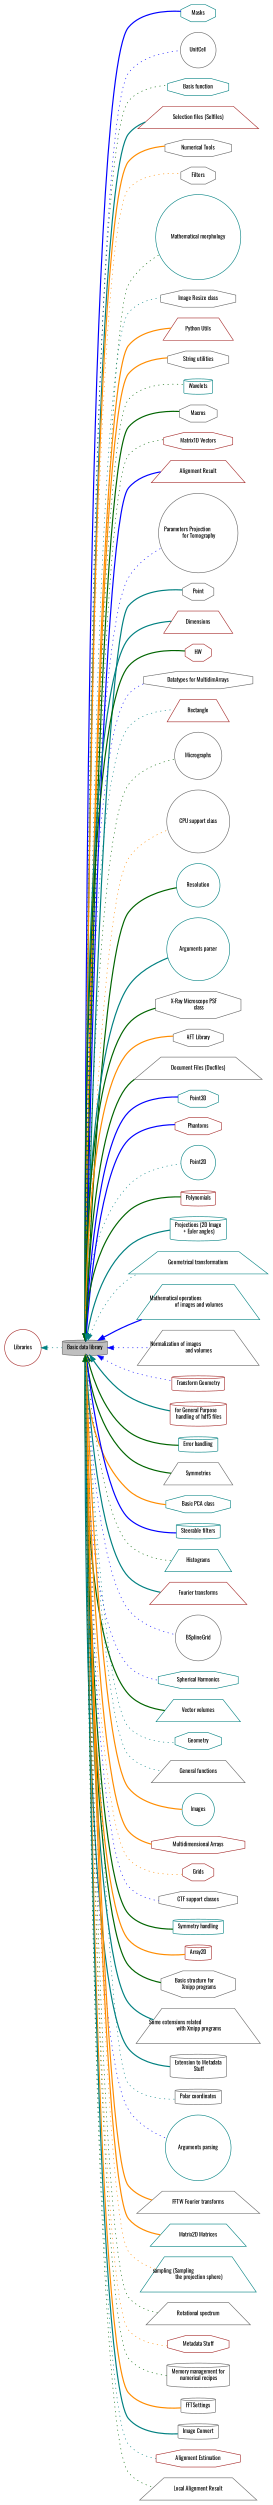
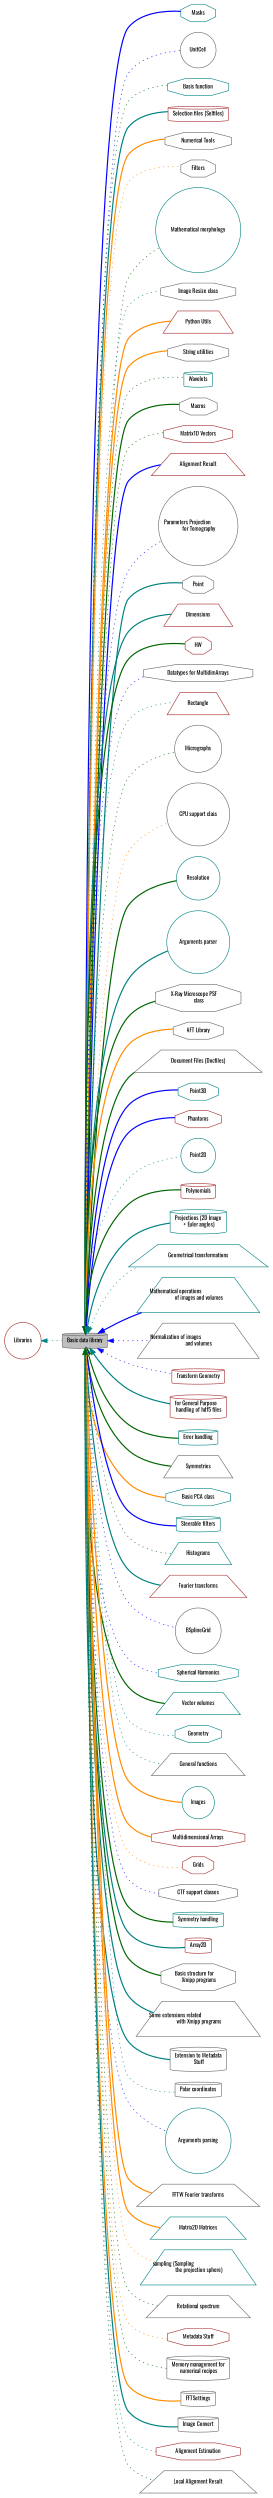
(198, 118) -> (198, 114)
(93, 1683) -> (93, 1676)
